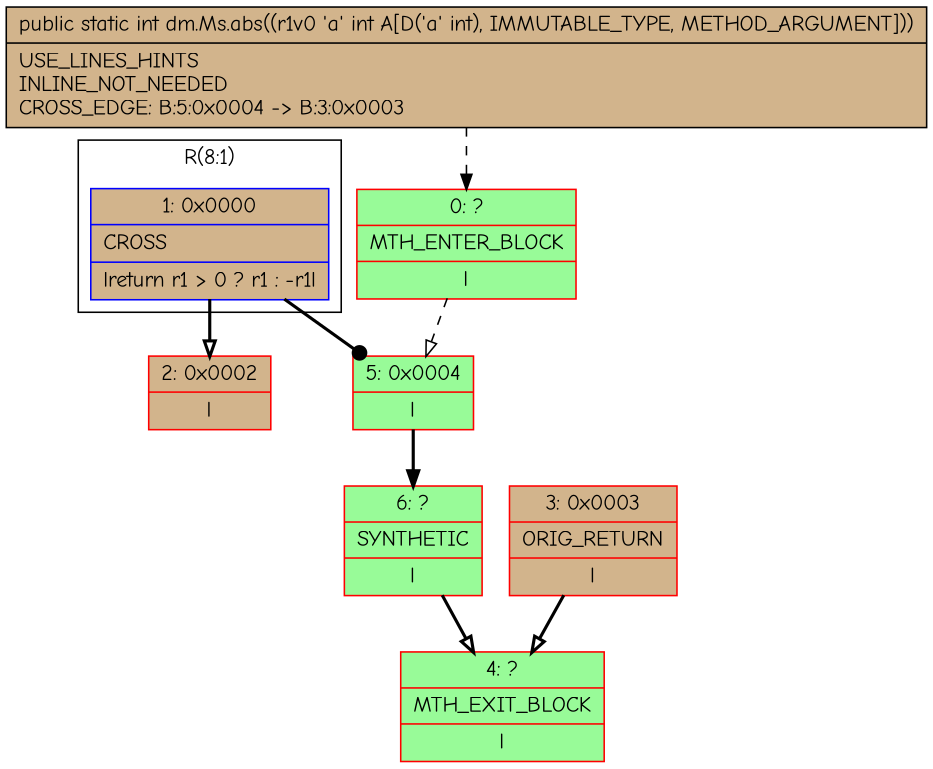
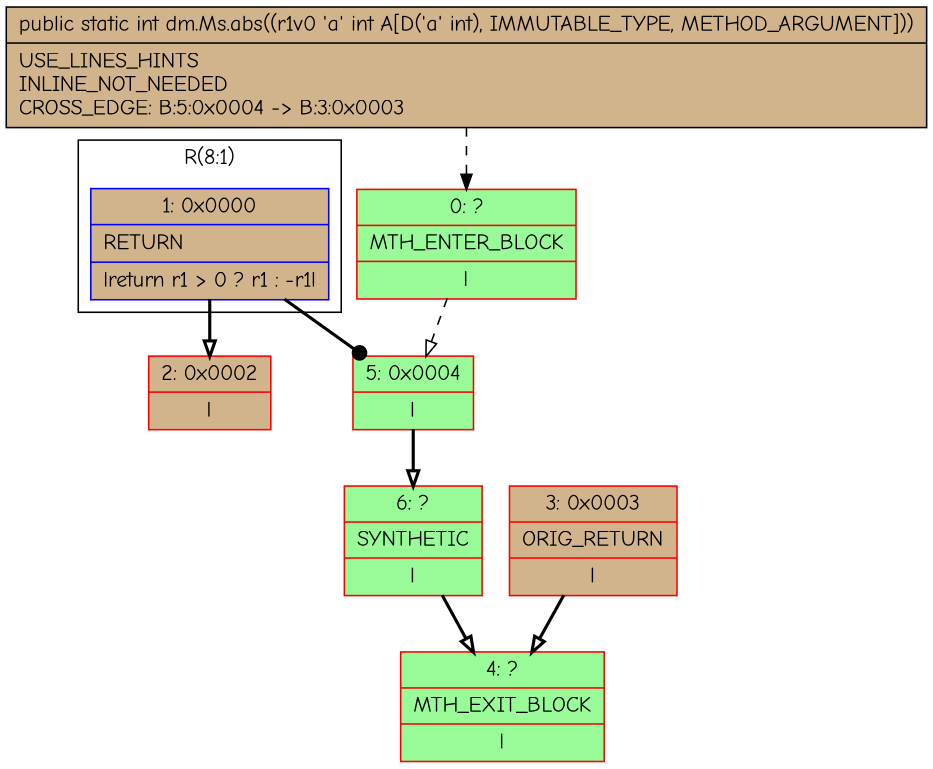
(135, 243) -> (144, 243)
(413, 450) -> (413, 450)
